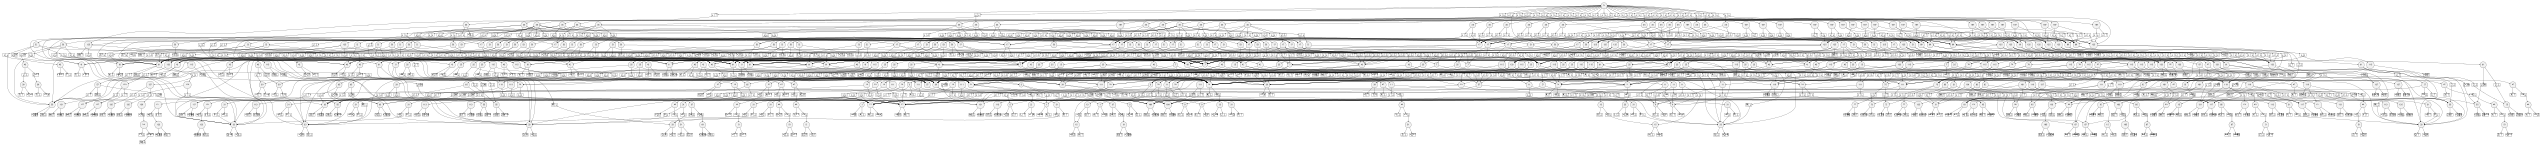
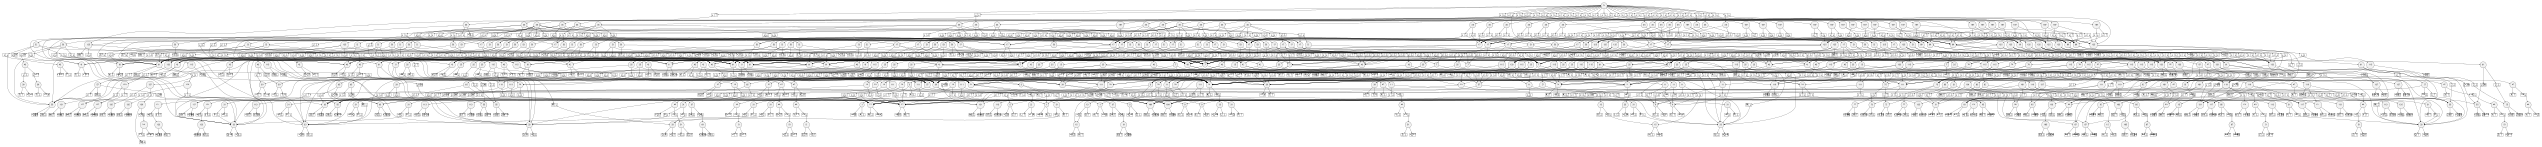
none -> (446, 95)
(146, 138) -> (135, 125)
